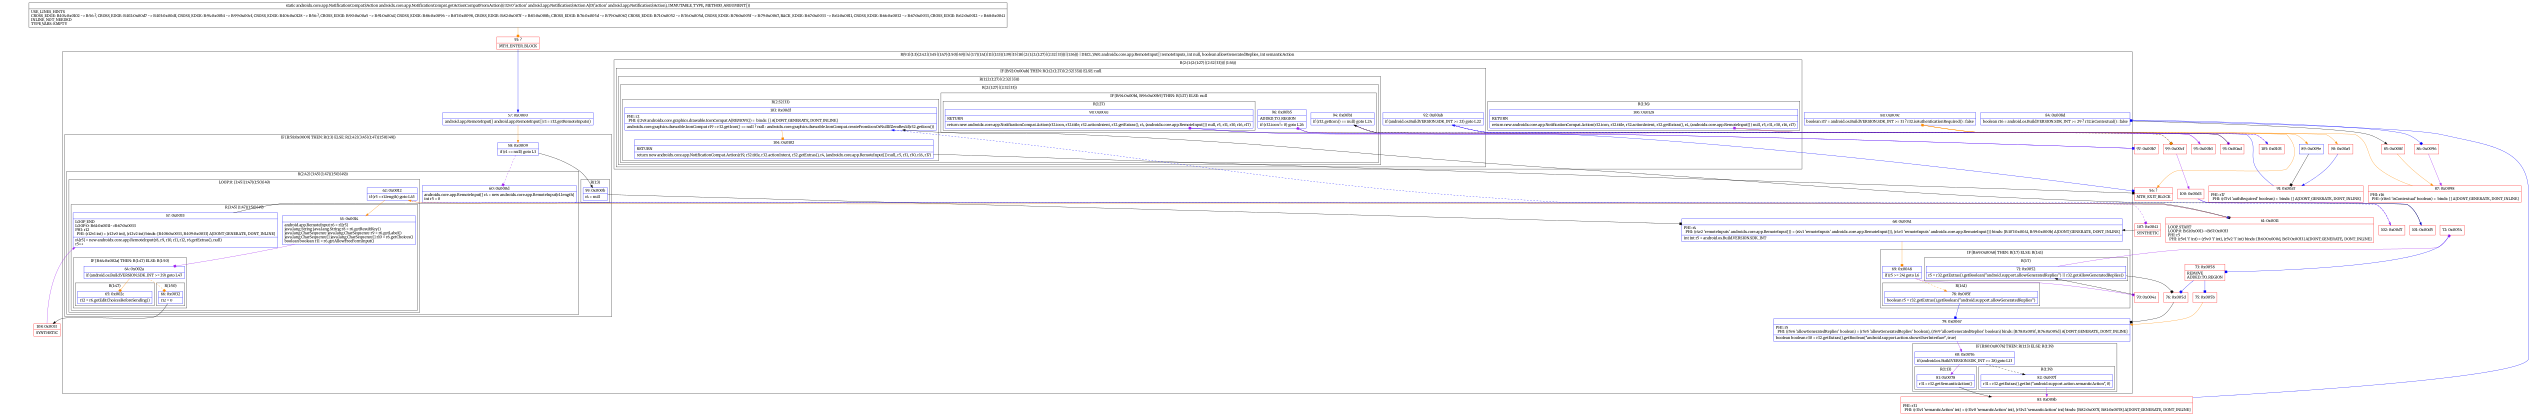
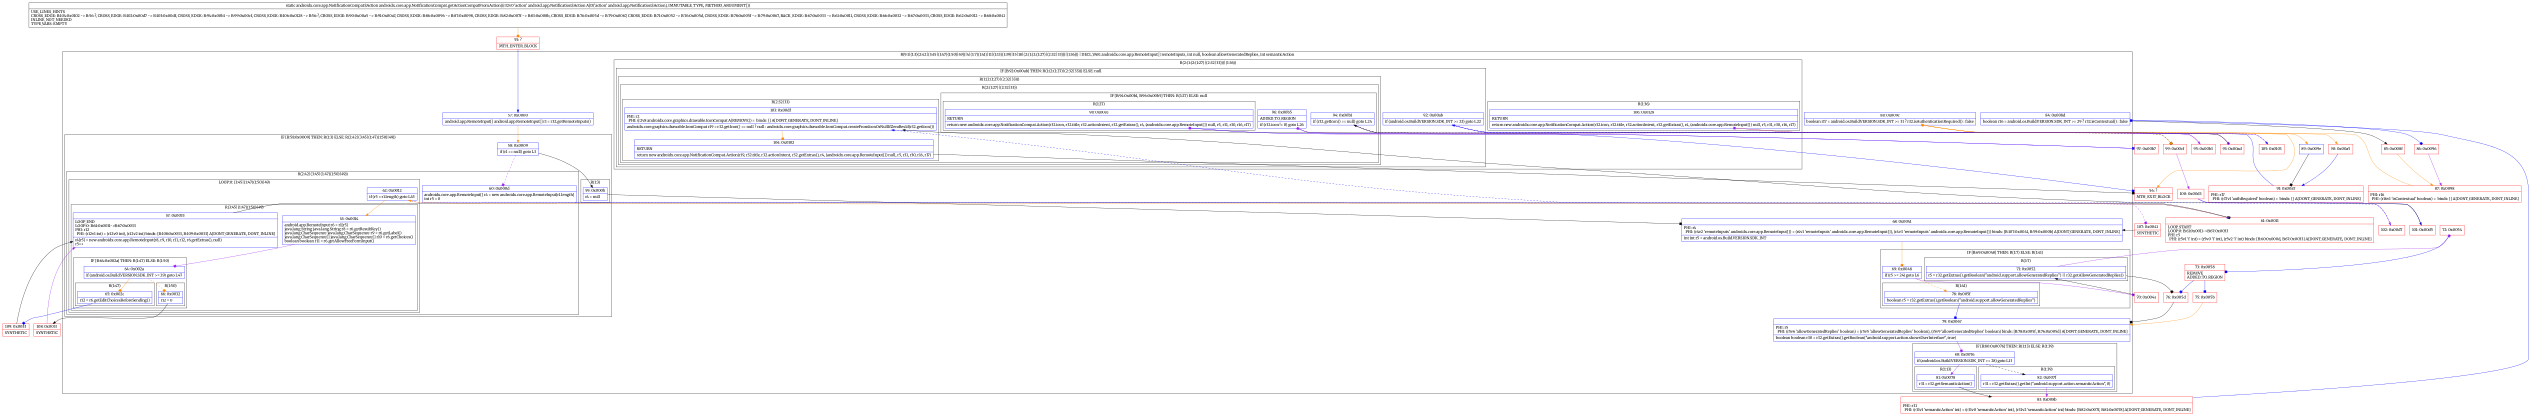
none -> (16, 330)
(1959, 345) -> (1959, 345)
